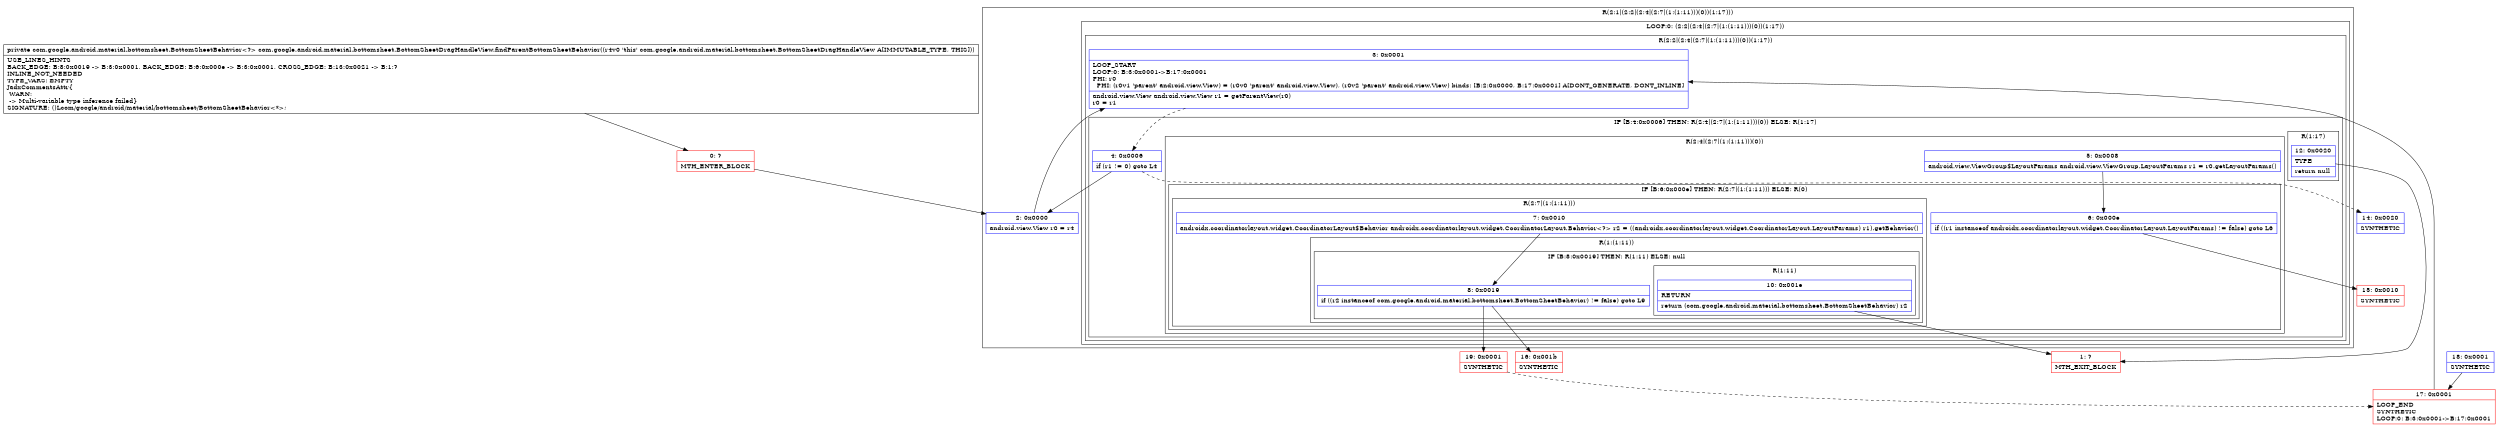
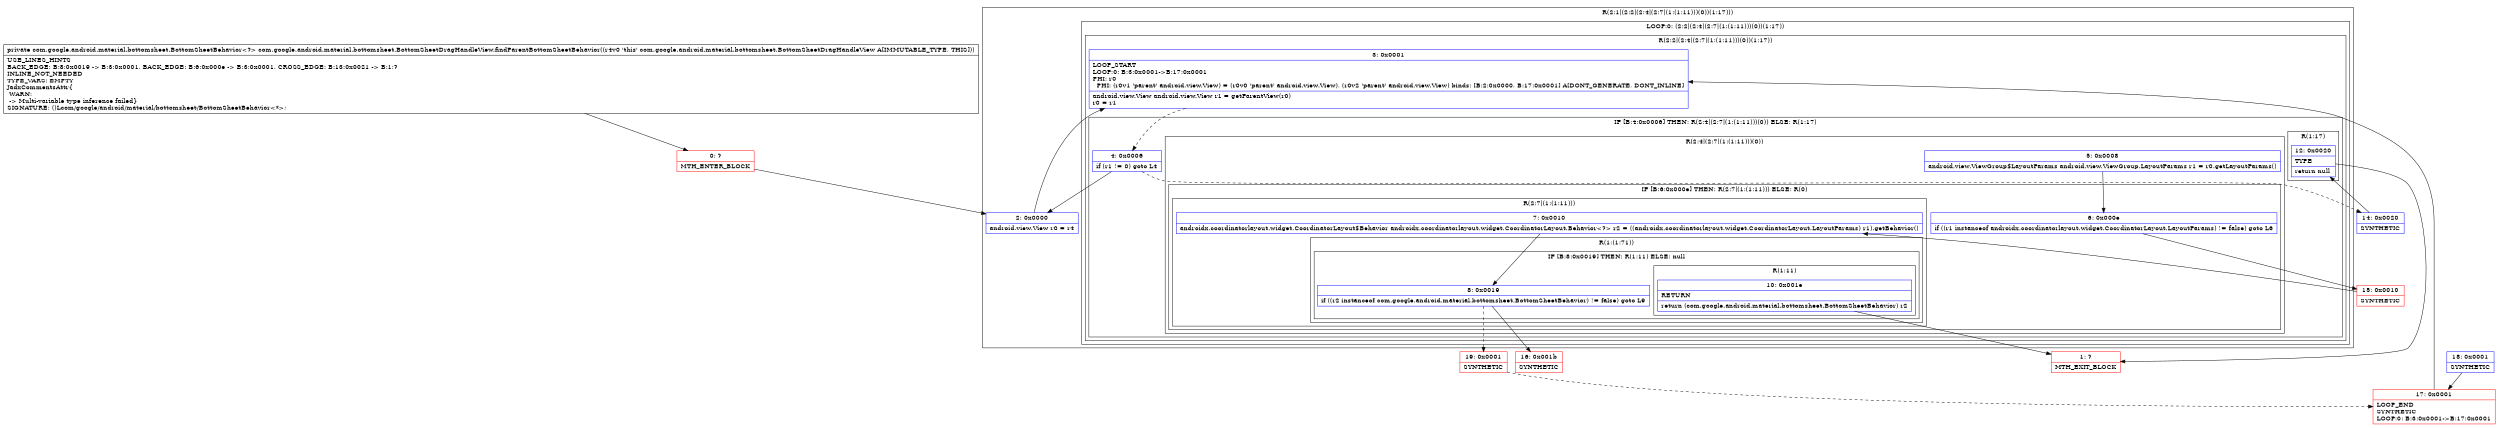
none -> (2357, 201)
(1617, 243) -> (1617, 243)
none -> (2113, 258)
(1484, 327) -> (1484, 327)
